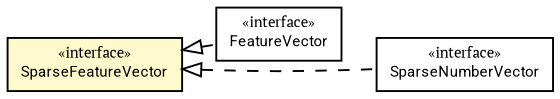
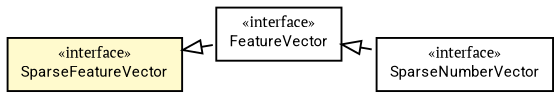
(288, 71) -> (368, 49)
